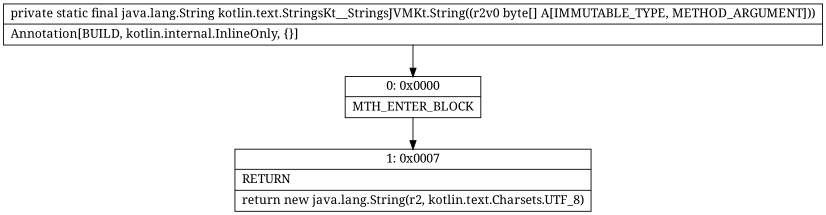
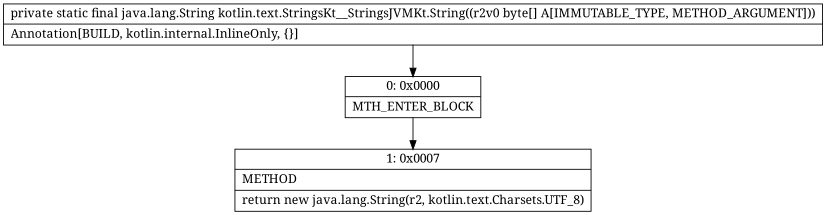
(266, 179) -> (270, 179)
